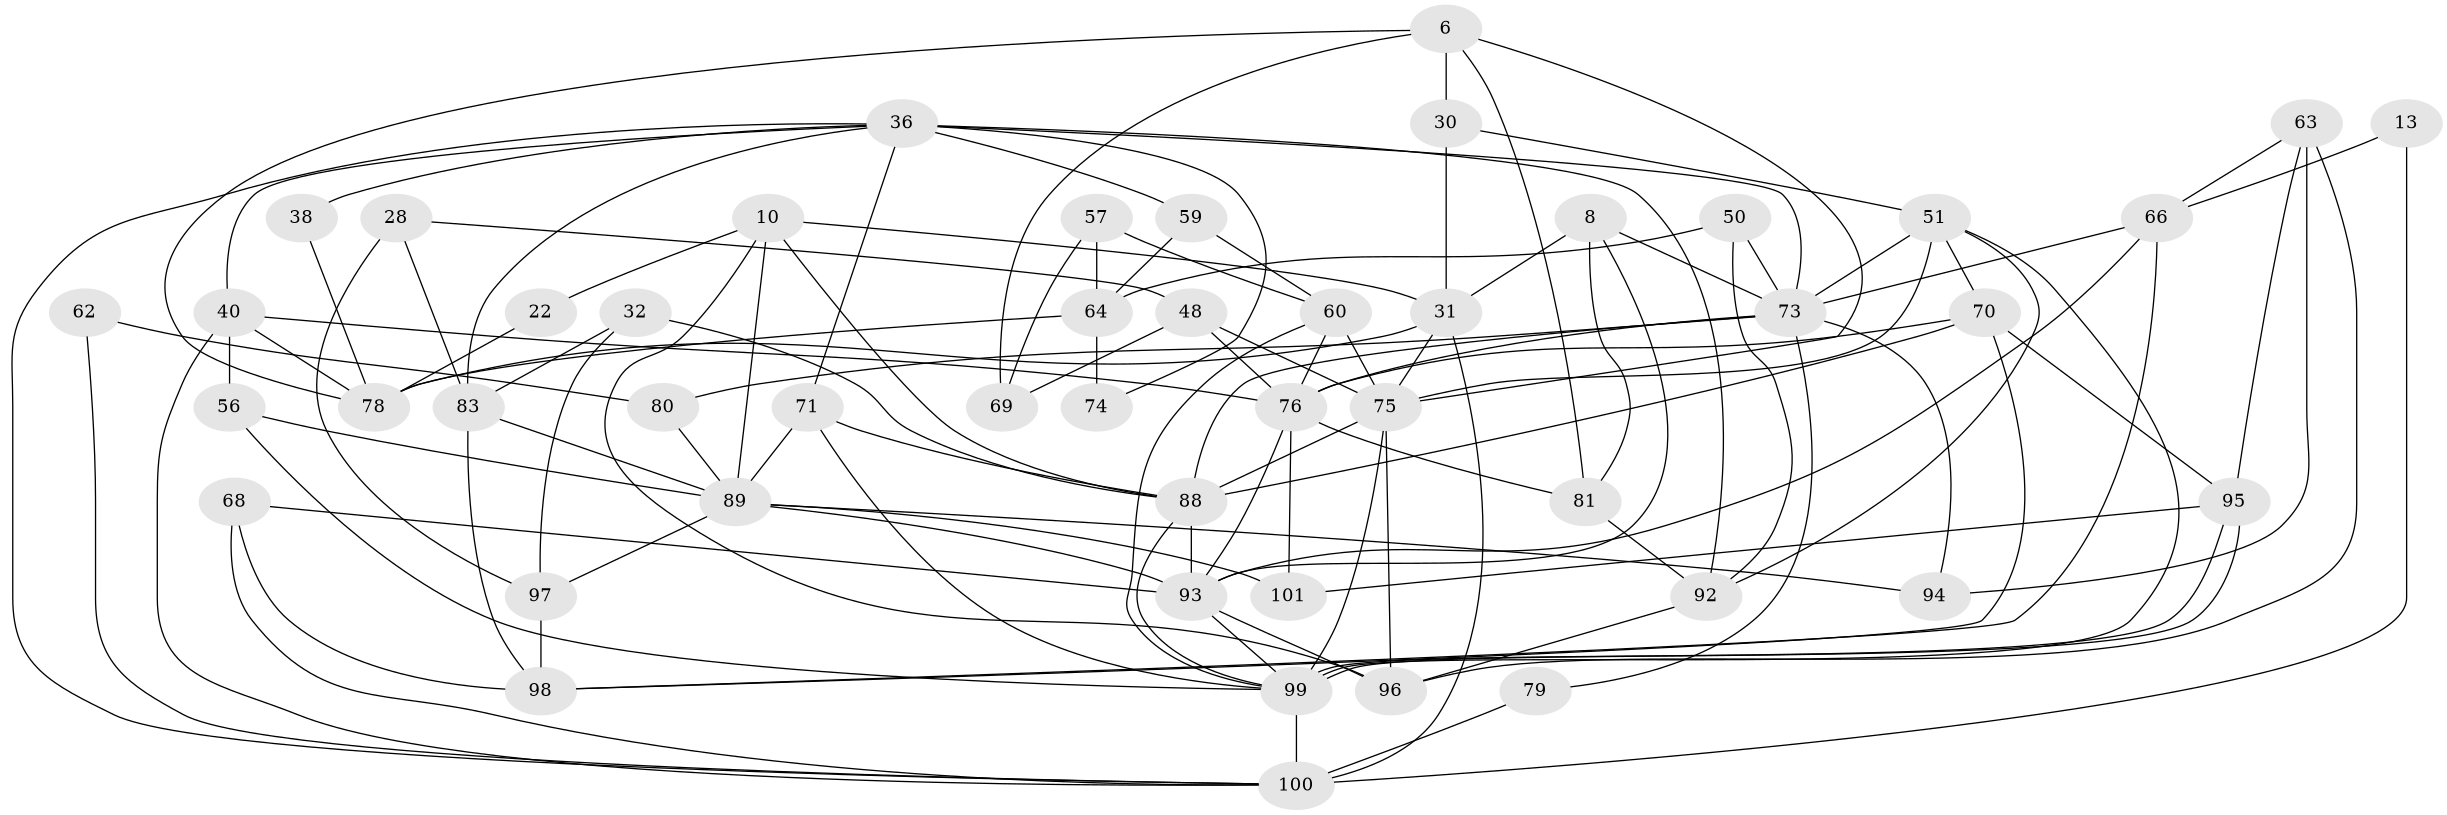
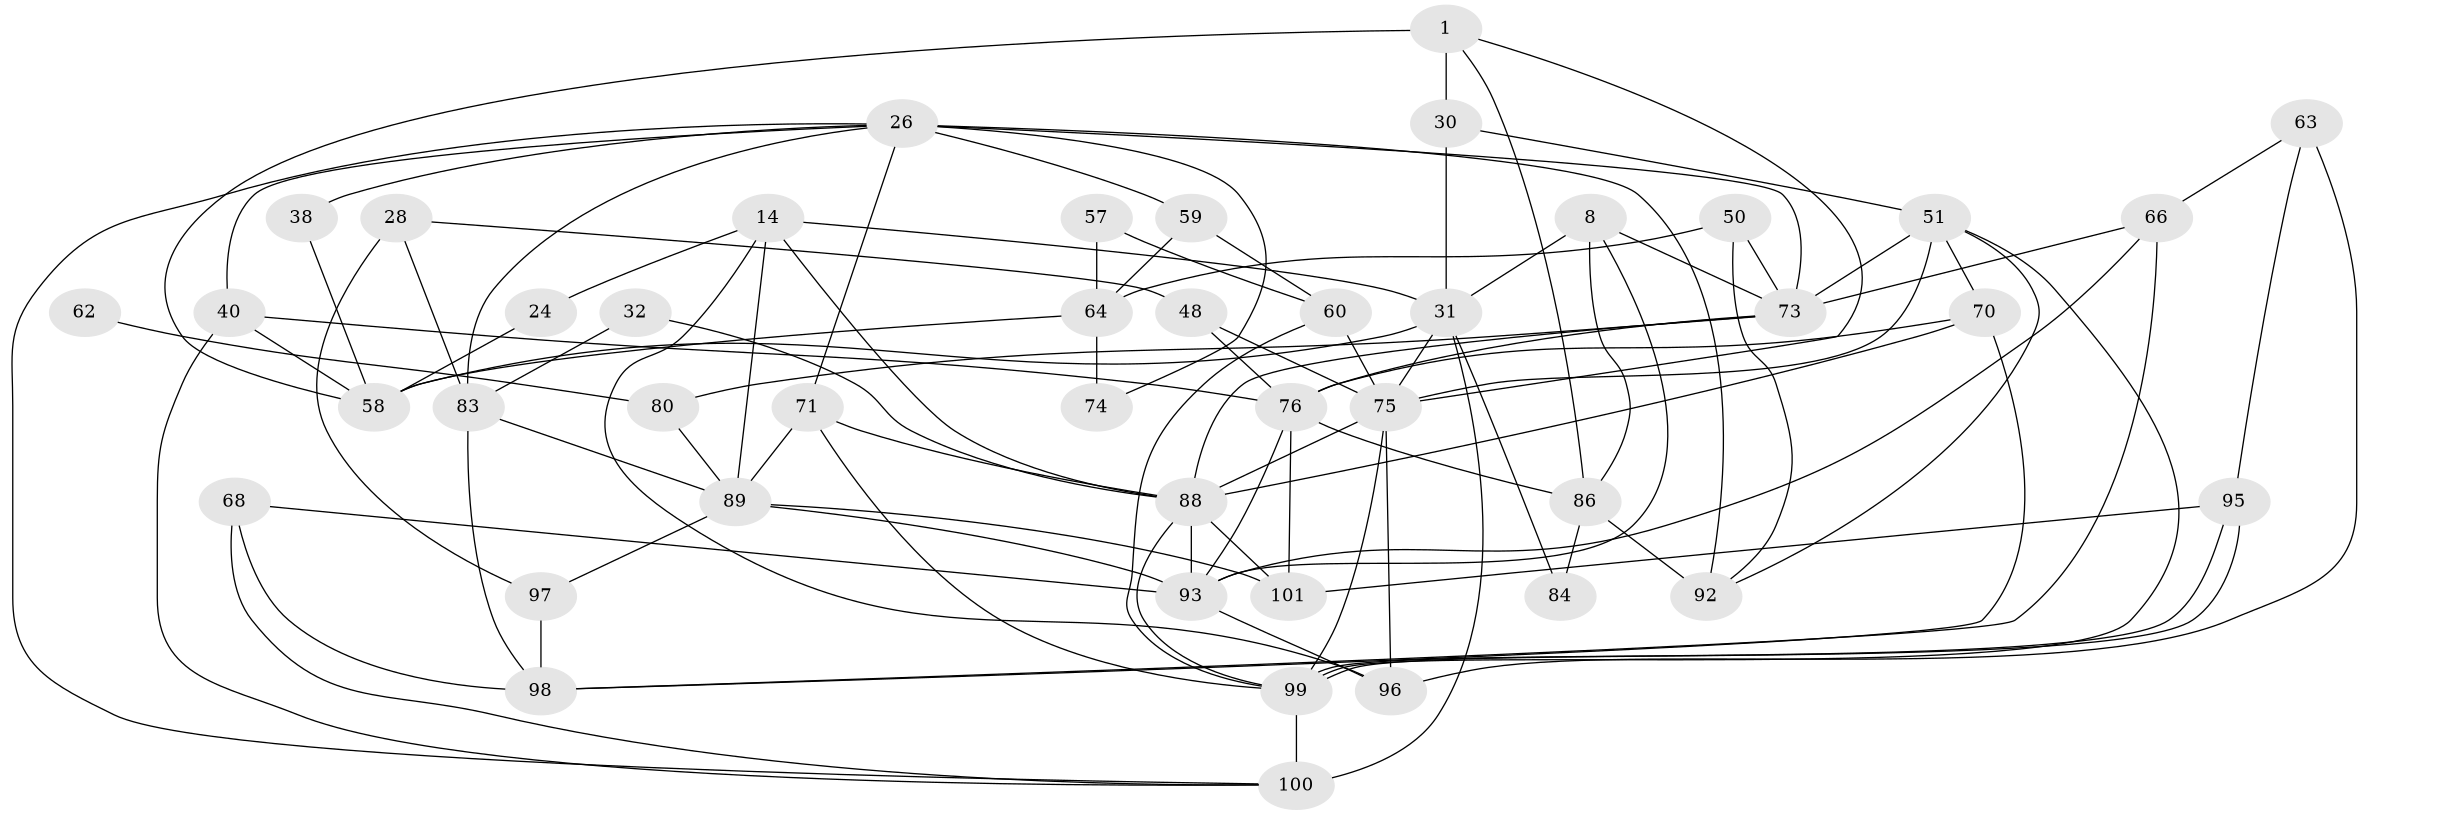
(1446, 29) -> (1446, 29)
(902, 124) -> (902, 124)
(2407, 124) -> none
(768, 218) -> (768, 218)
(541, 313) -> (541, 313)
(1316, 355) -> none
(230, 407) -> none
(374, 407) -> (374, 407)
(1002, 407) -> none
(2110, 407) -> none
(551, 450) -> none
(1585, 502) -> (1585, 502)
none -> (1240, 549)
none -> (1561, 597)
(1935, 597) -> none
(1549, 644) -> none
(1252, 651) -> none
(1536, 691) -> none
(213, 723) -> none
